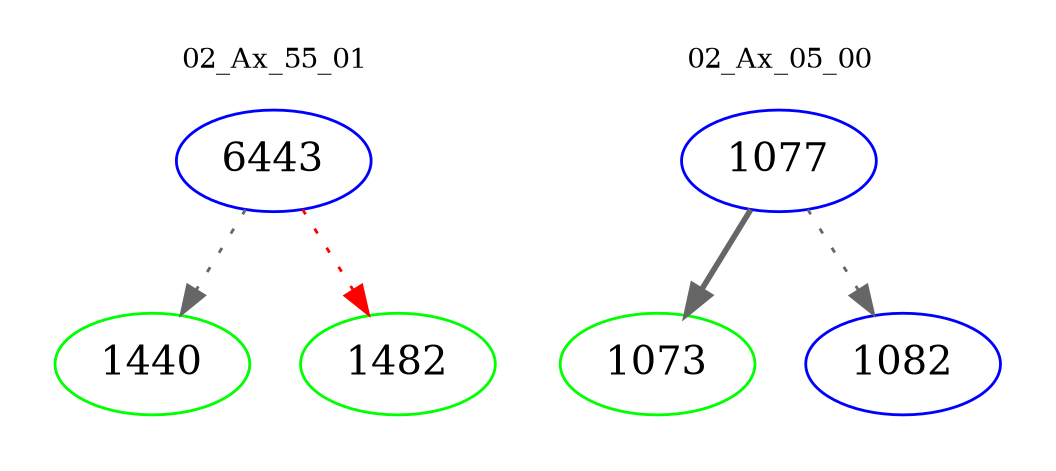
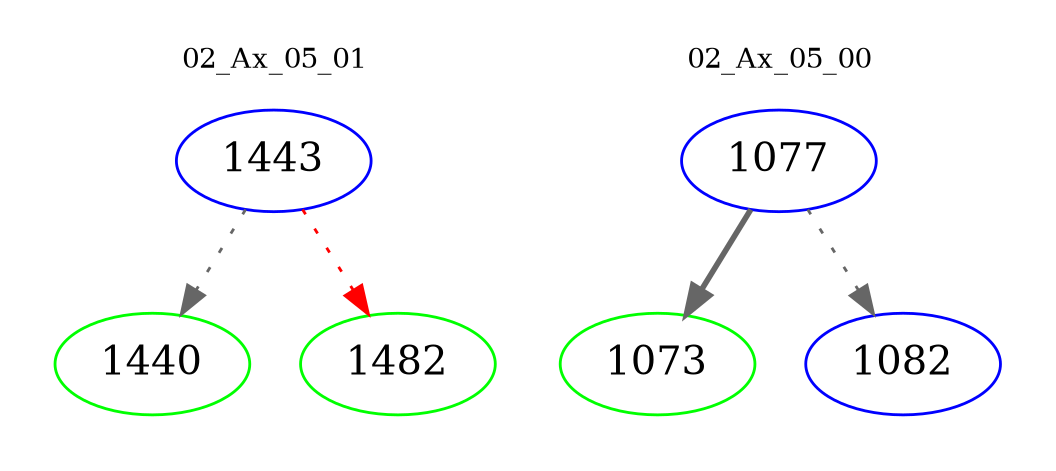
(275, 61) -> (275, 61)
(274, 161) -> (274, 161)
